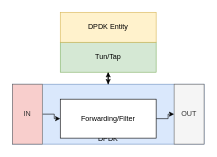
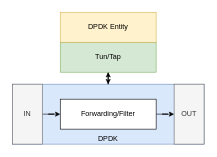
(27, 114) -> (27, 114)
(108, 119) -> (108, 114)
